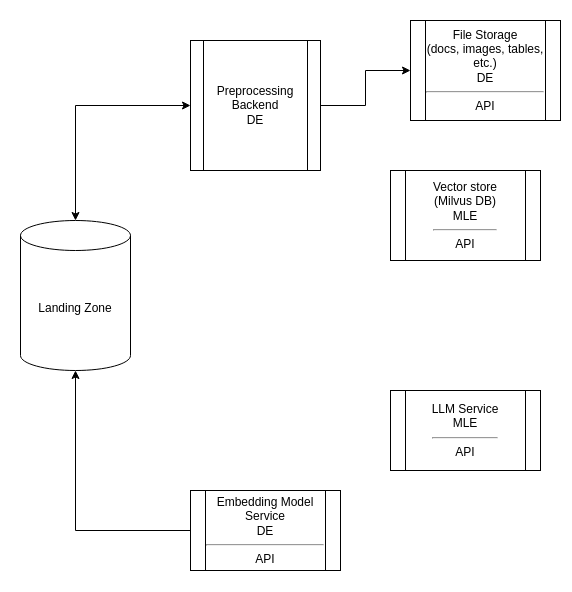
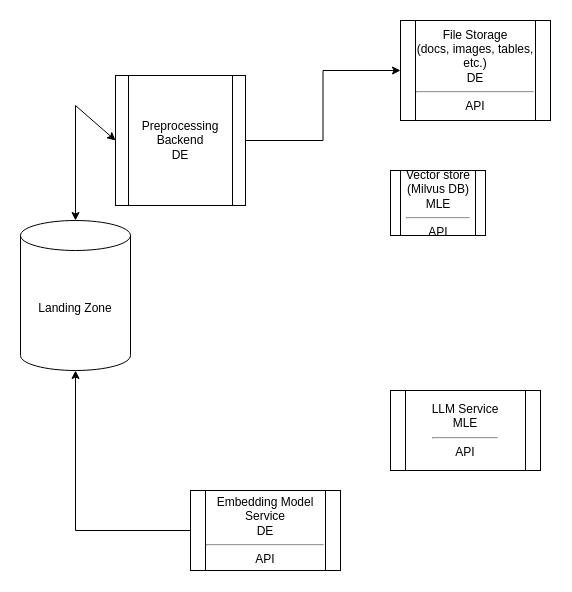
(486, 71) -> (476, 71)
(256, 106) -> (181, 141)
(466, 216) -> (438, 203)
